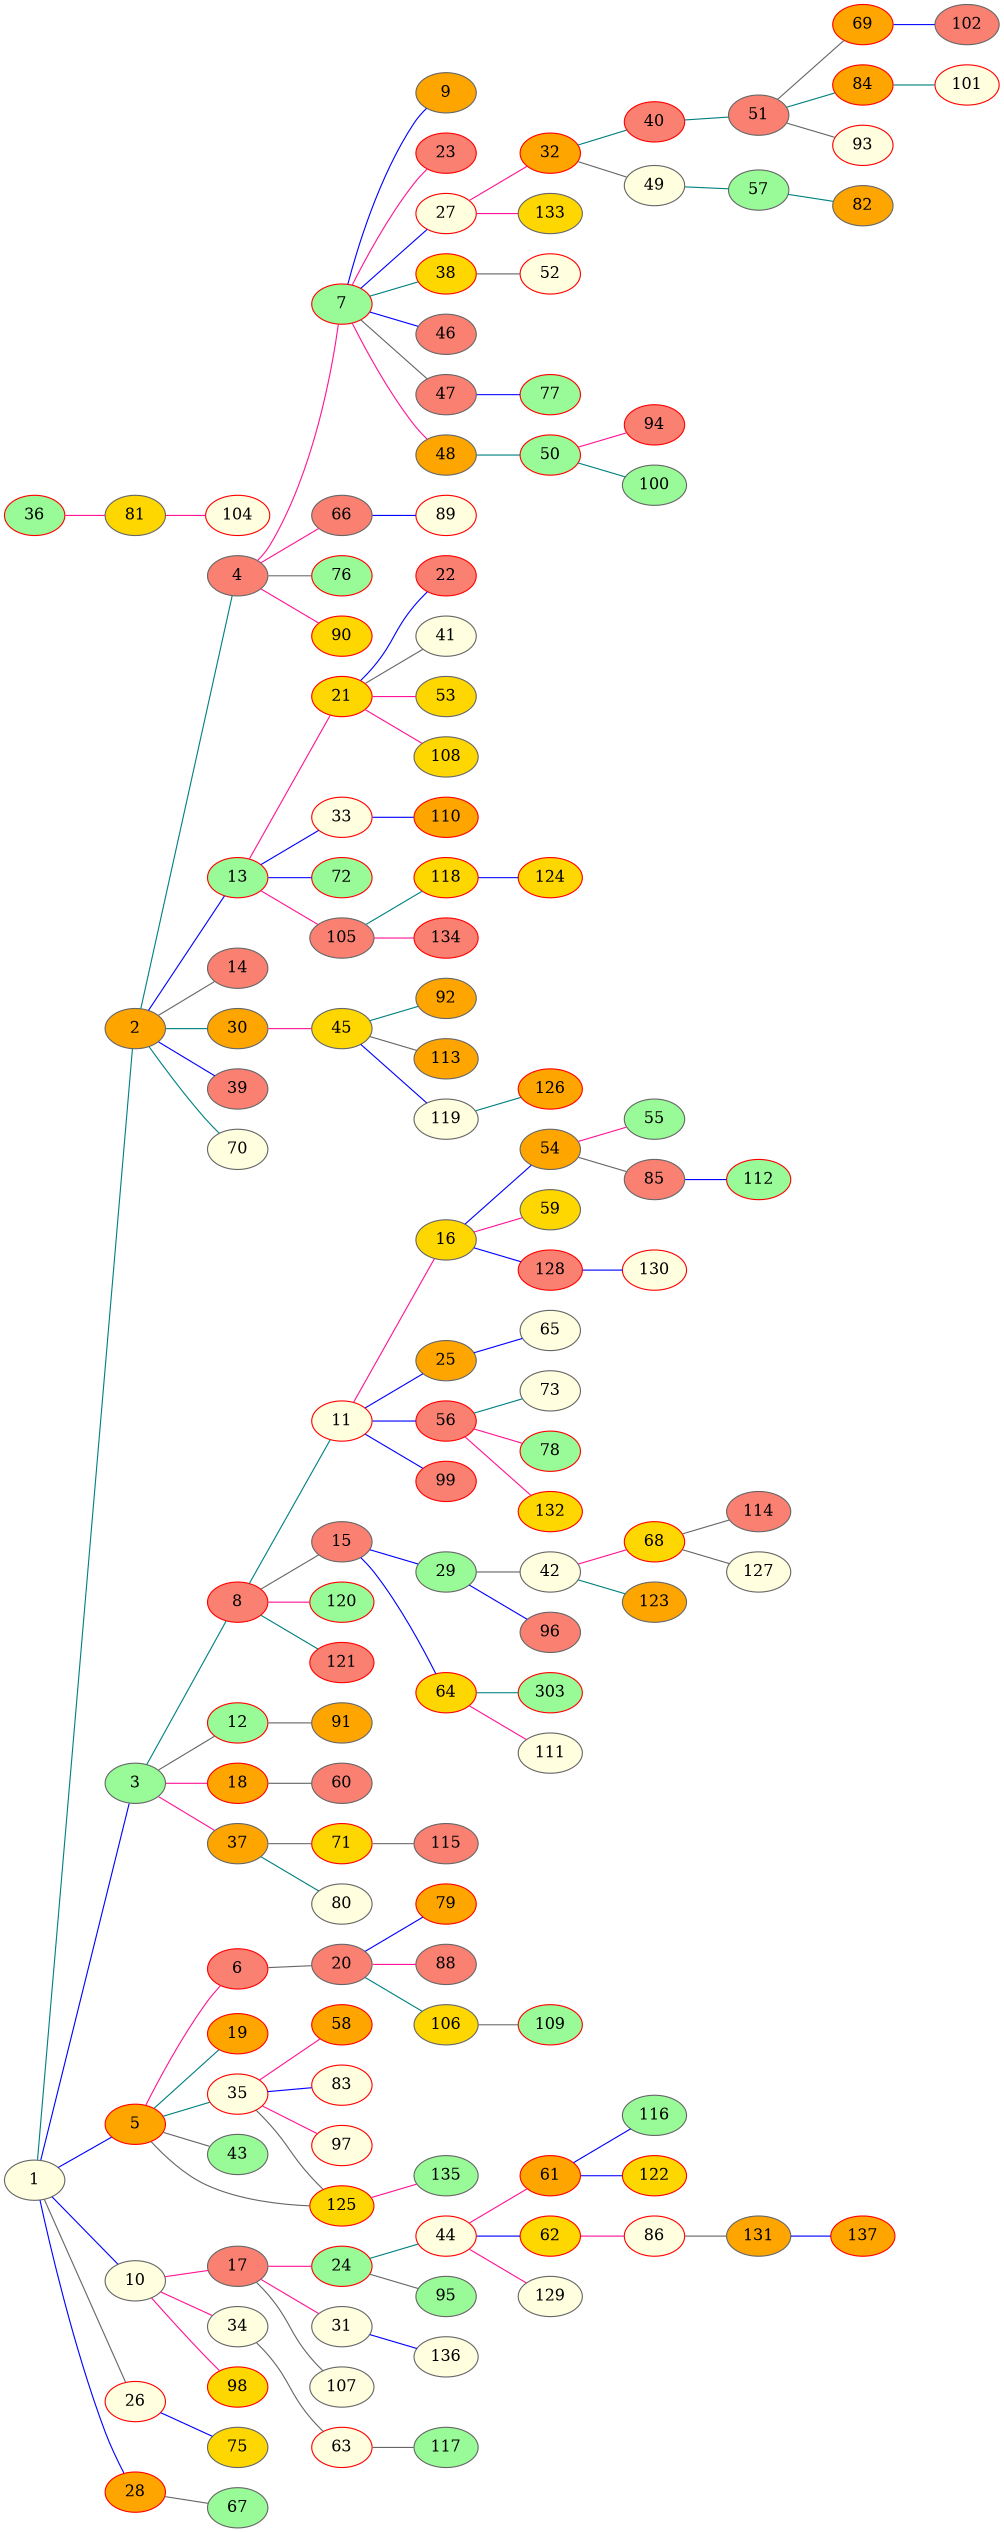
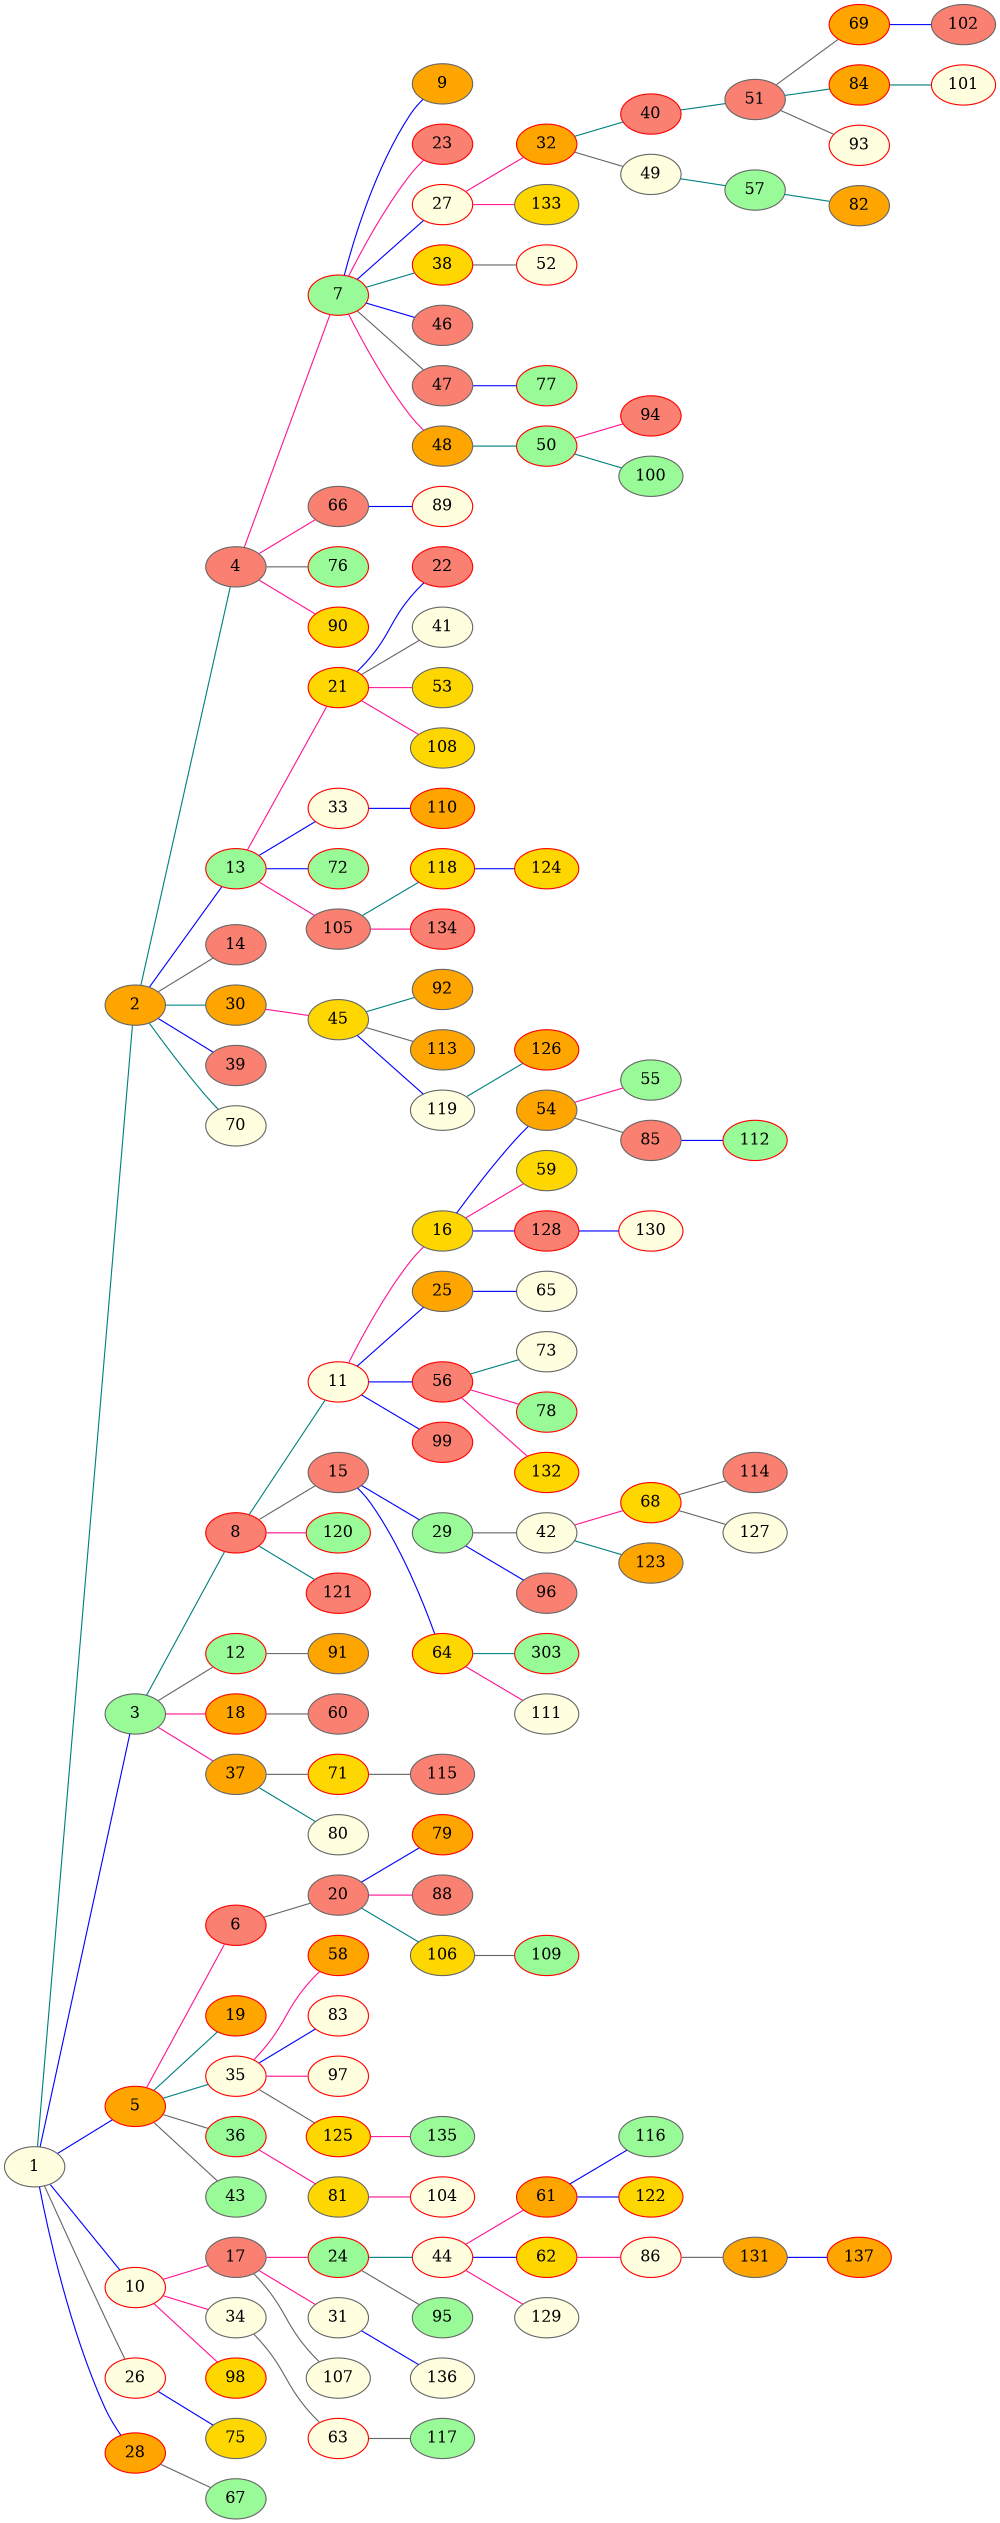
(223, 2191) -> (186, 2122)
(135, 2281) -> (135, 2288)
